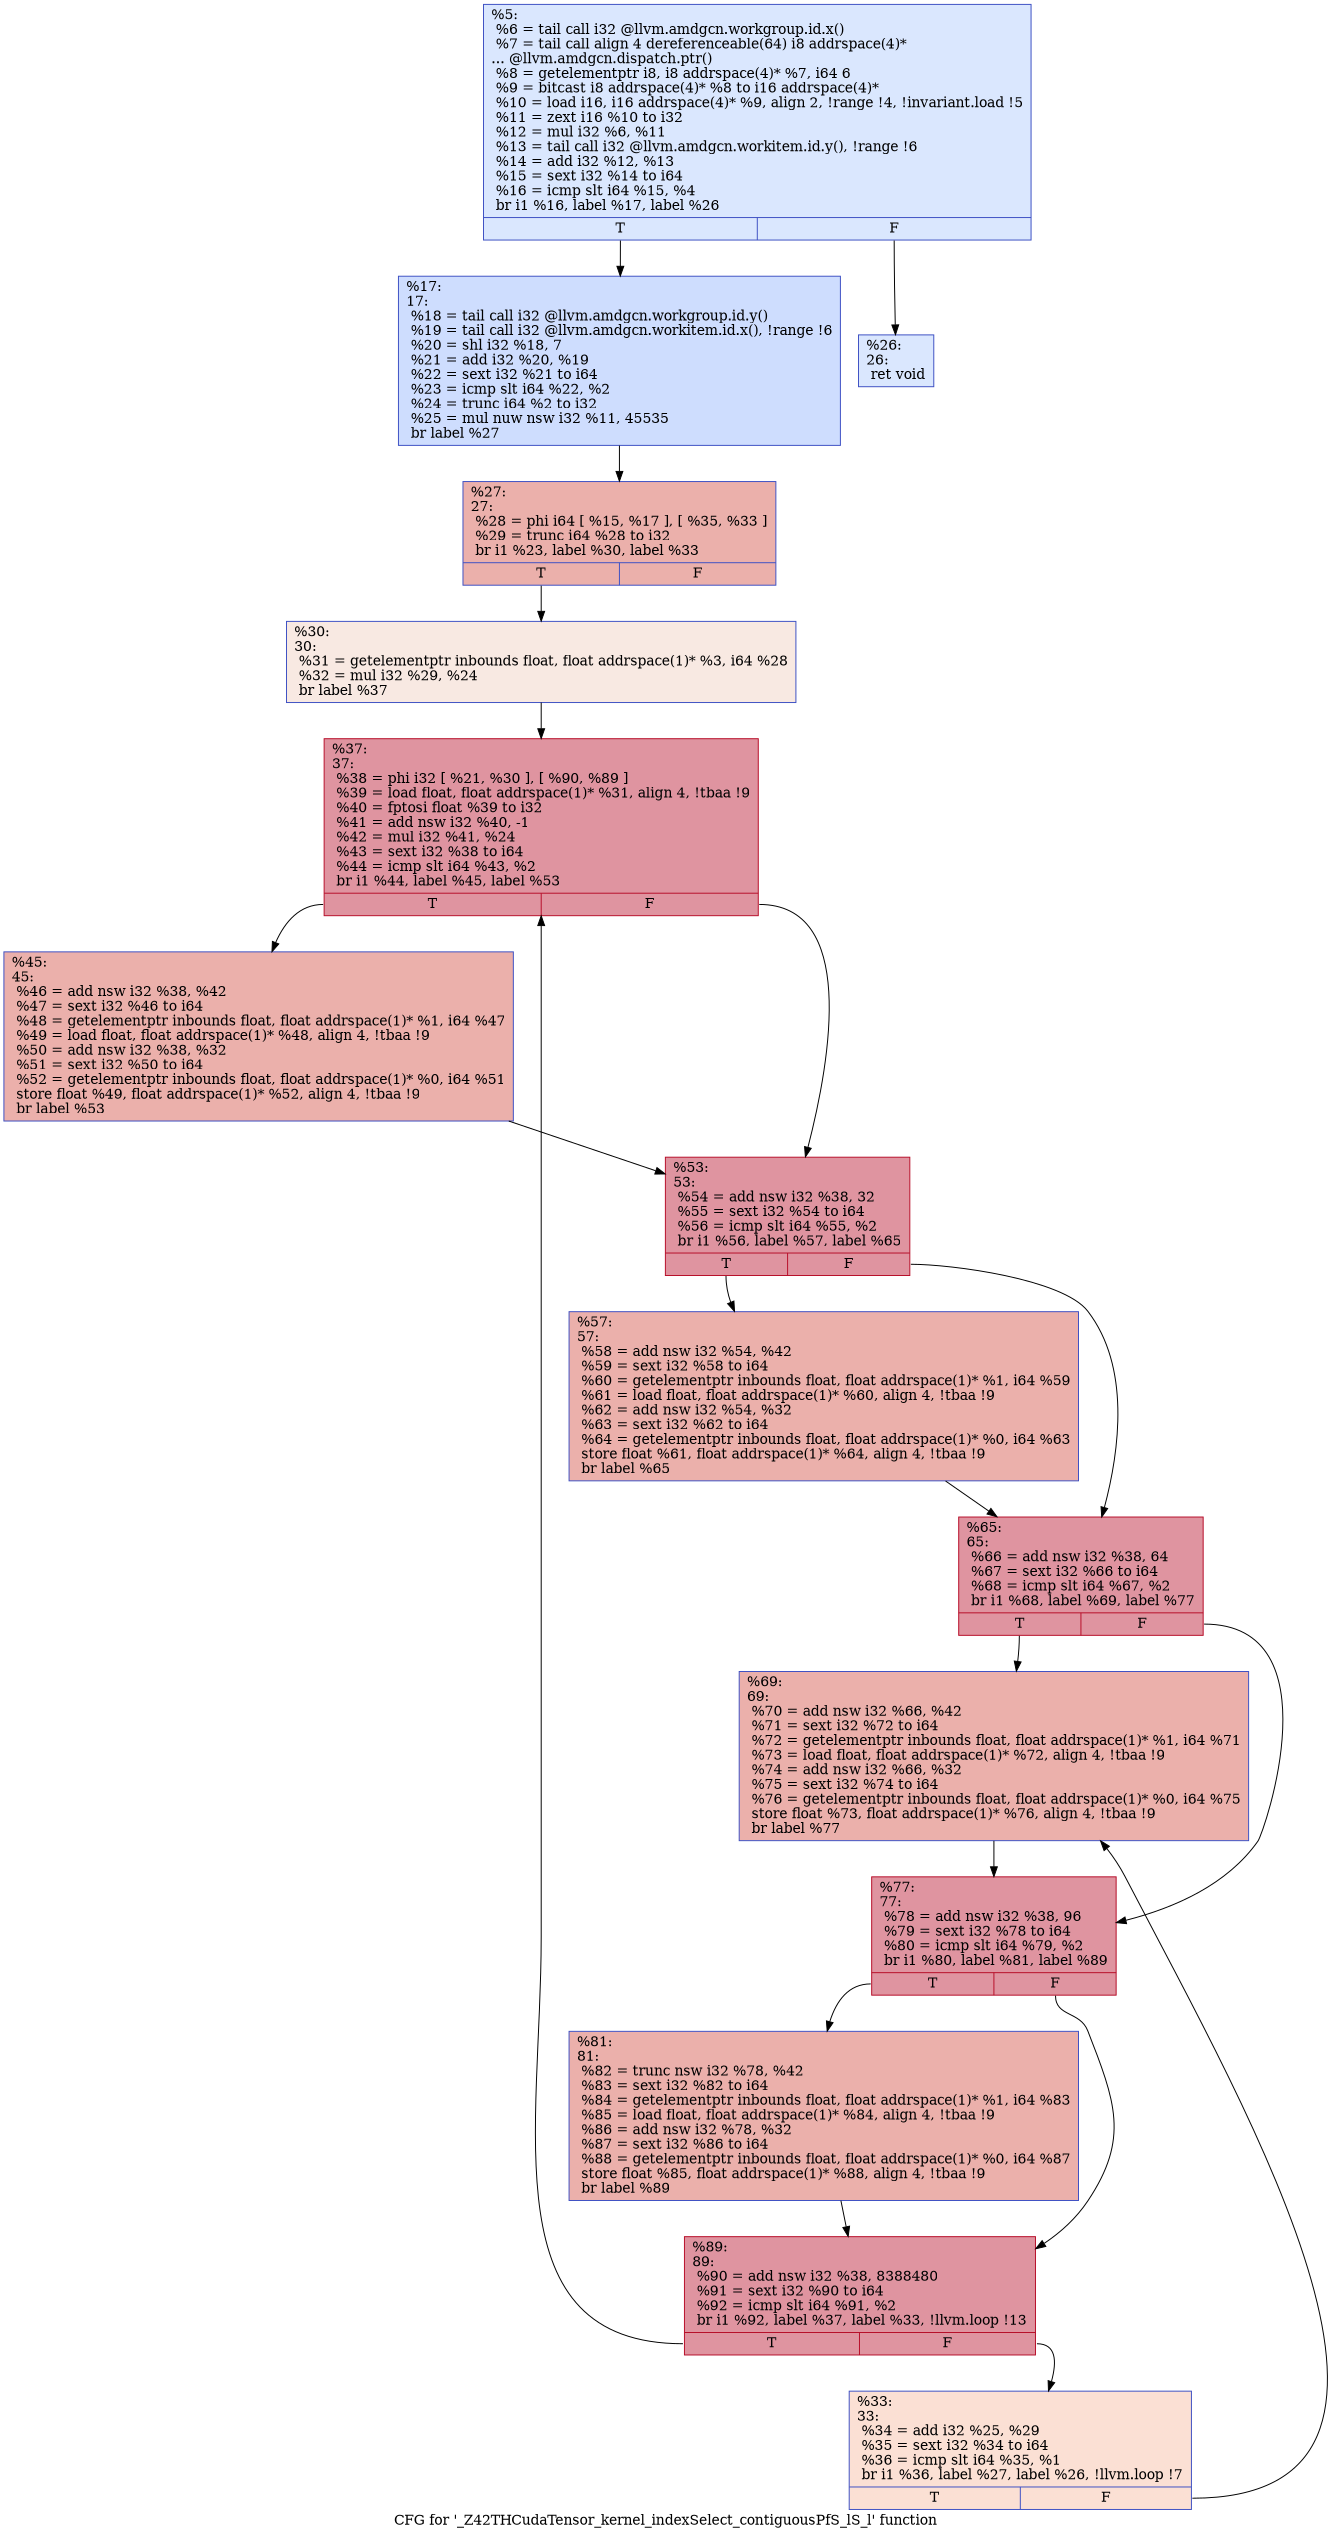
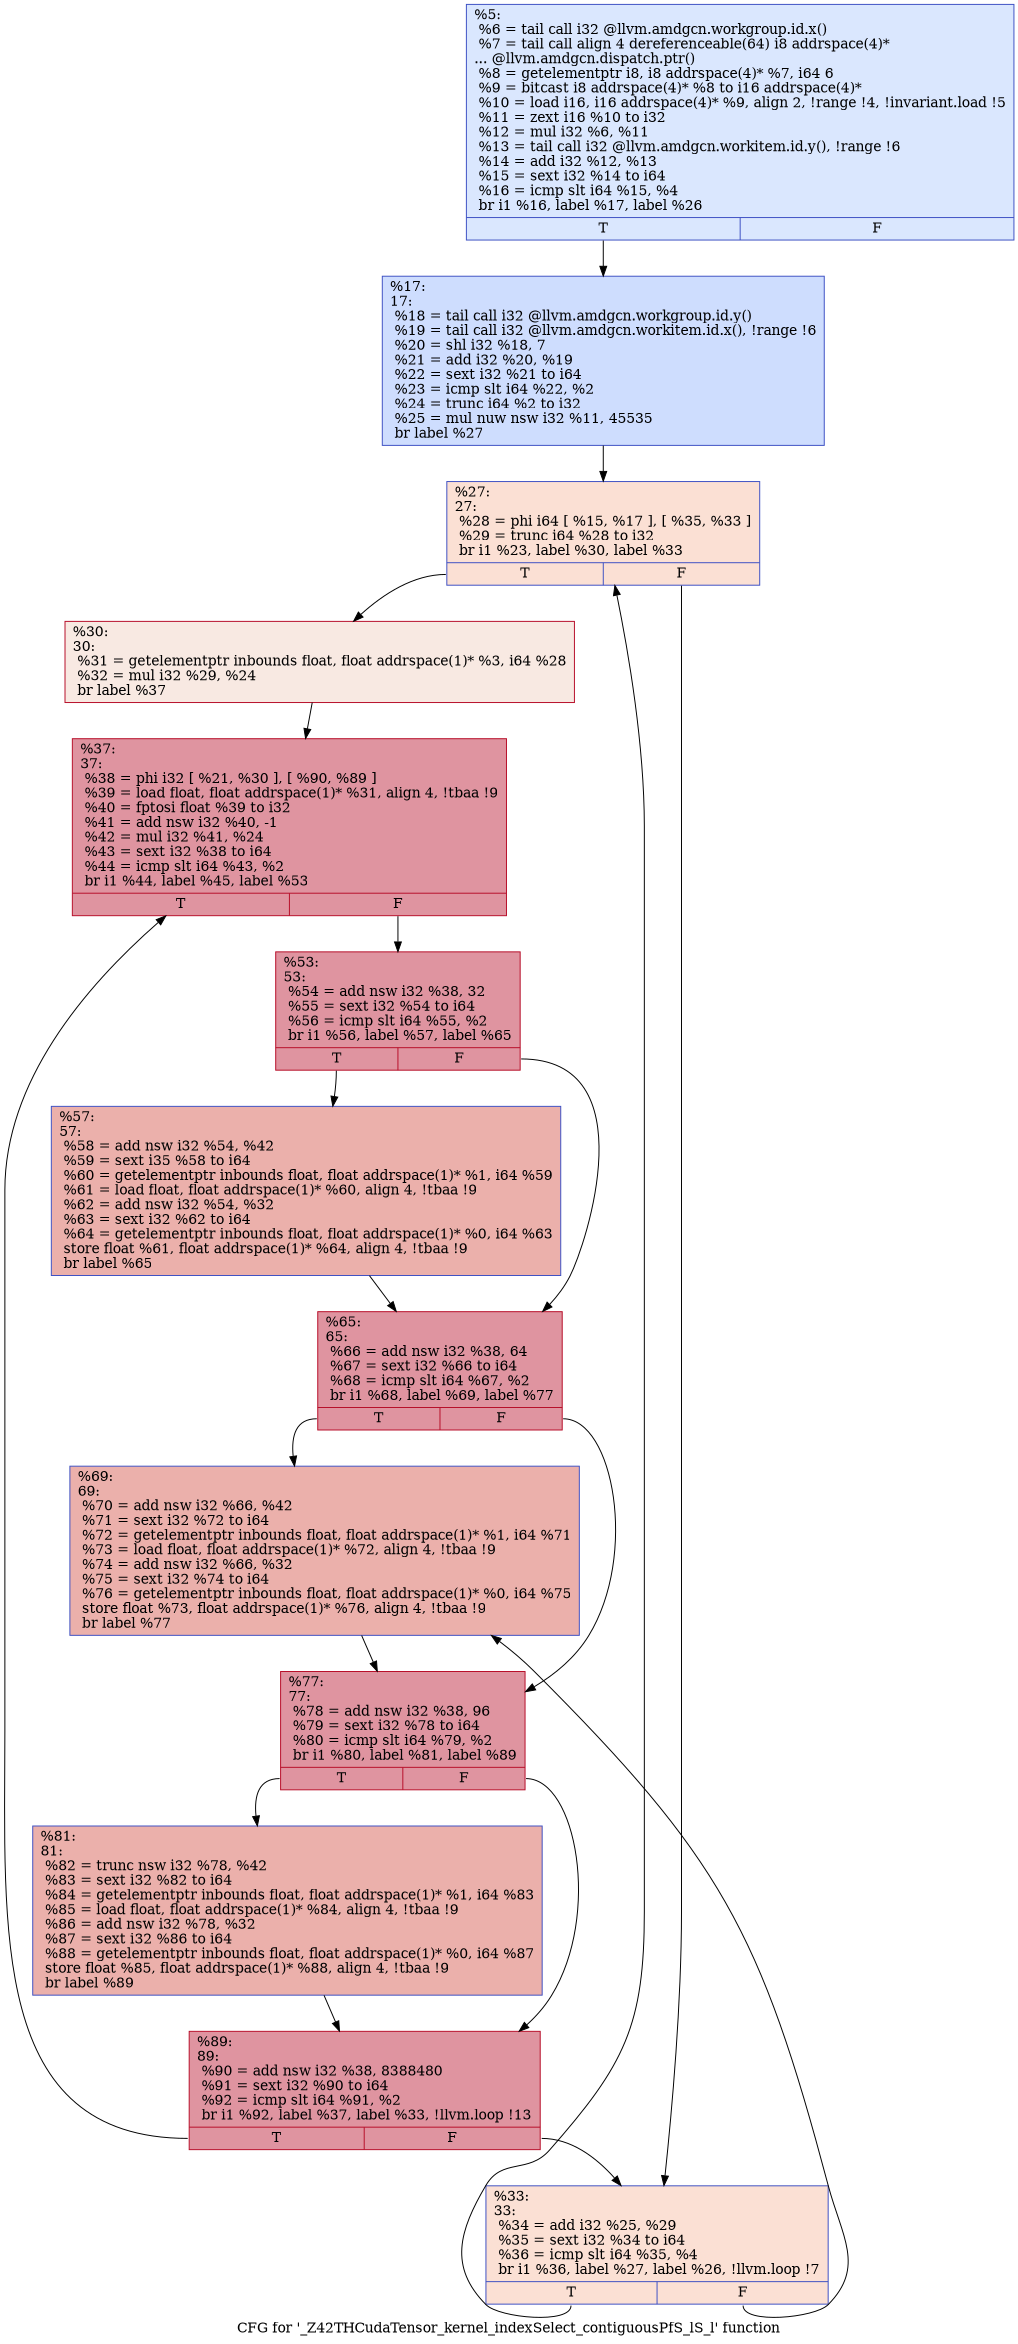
(896, 361) -> none
(619, 533) -> (603, 533)
(541, 662) -> (320, 662)
(259, 1036) -> none
(673, 1366) -> (155, 1161)
none -> (681, 1381)
none -> (644, 1534)
(959, 2461) -> (596, 2255)
